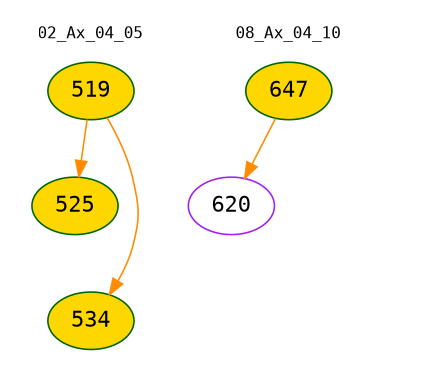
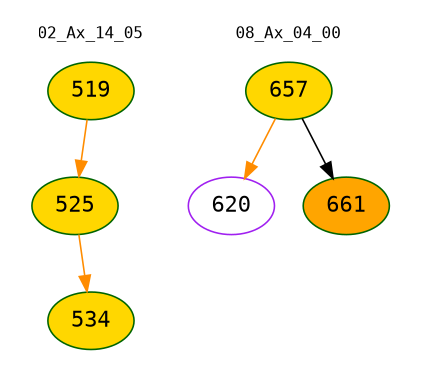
(91, 34) -> (91, 34)
(289, 34) -> (289, 34)
(289, 91) -> (289, 91)
(137, 198) -> (82, 255)
none -> (346, 206)
